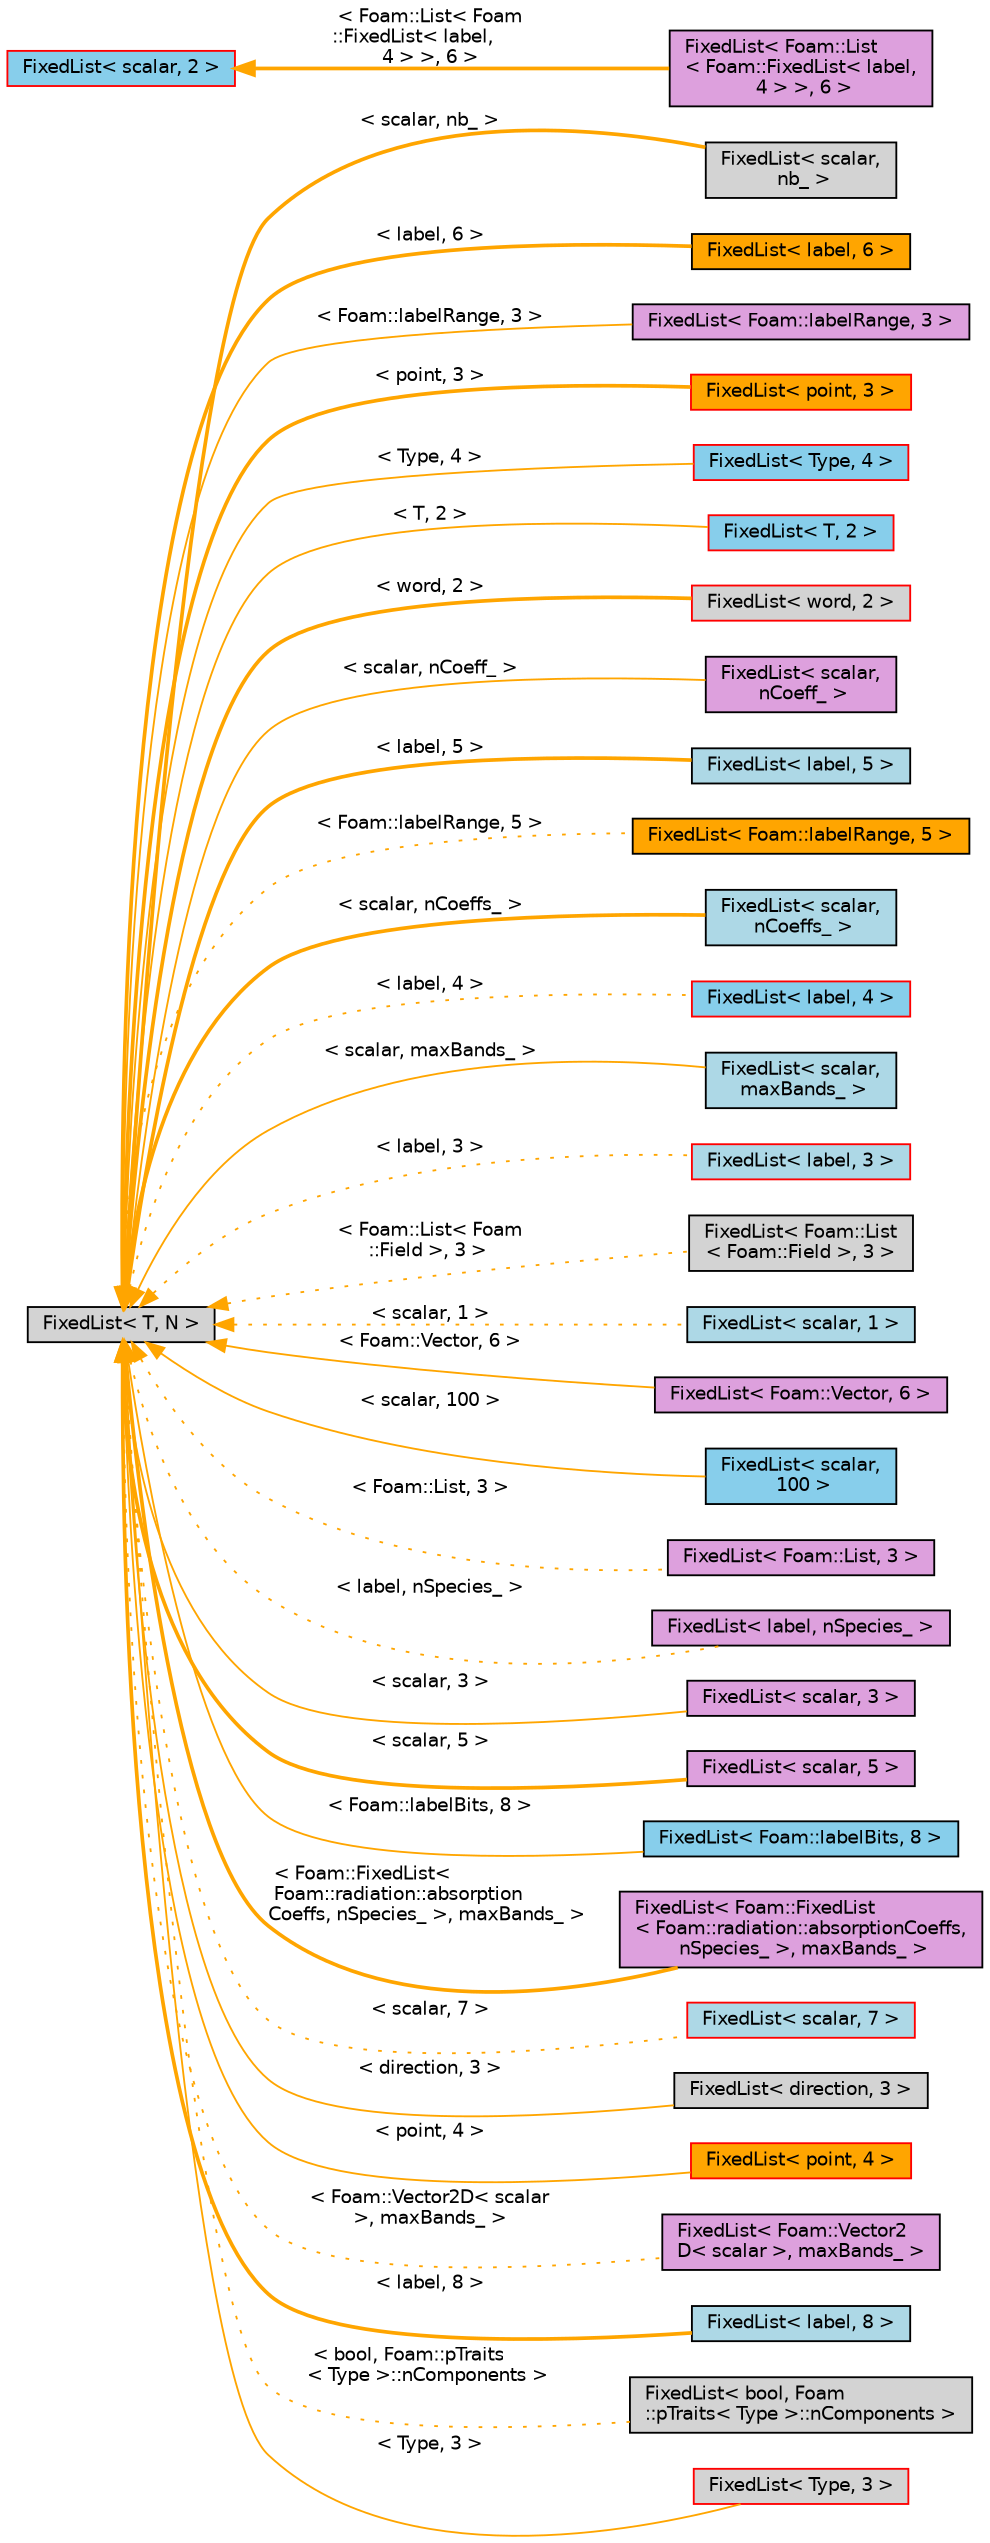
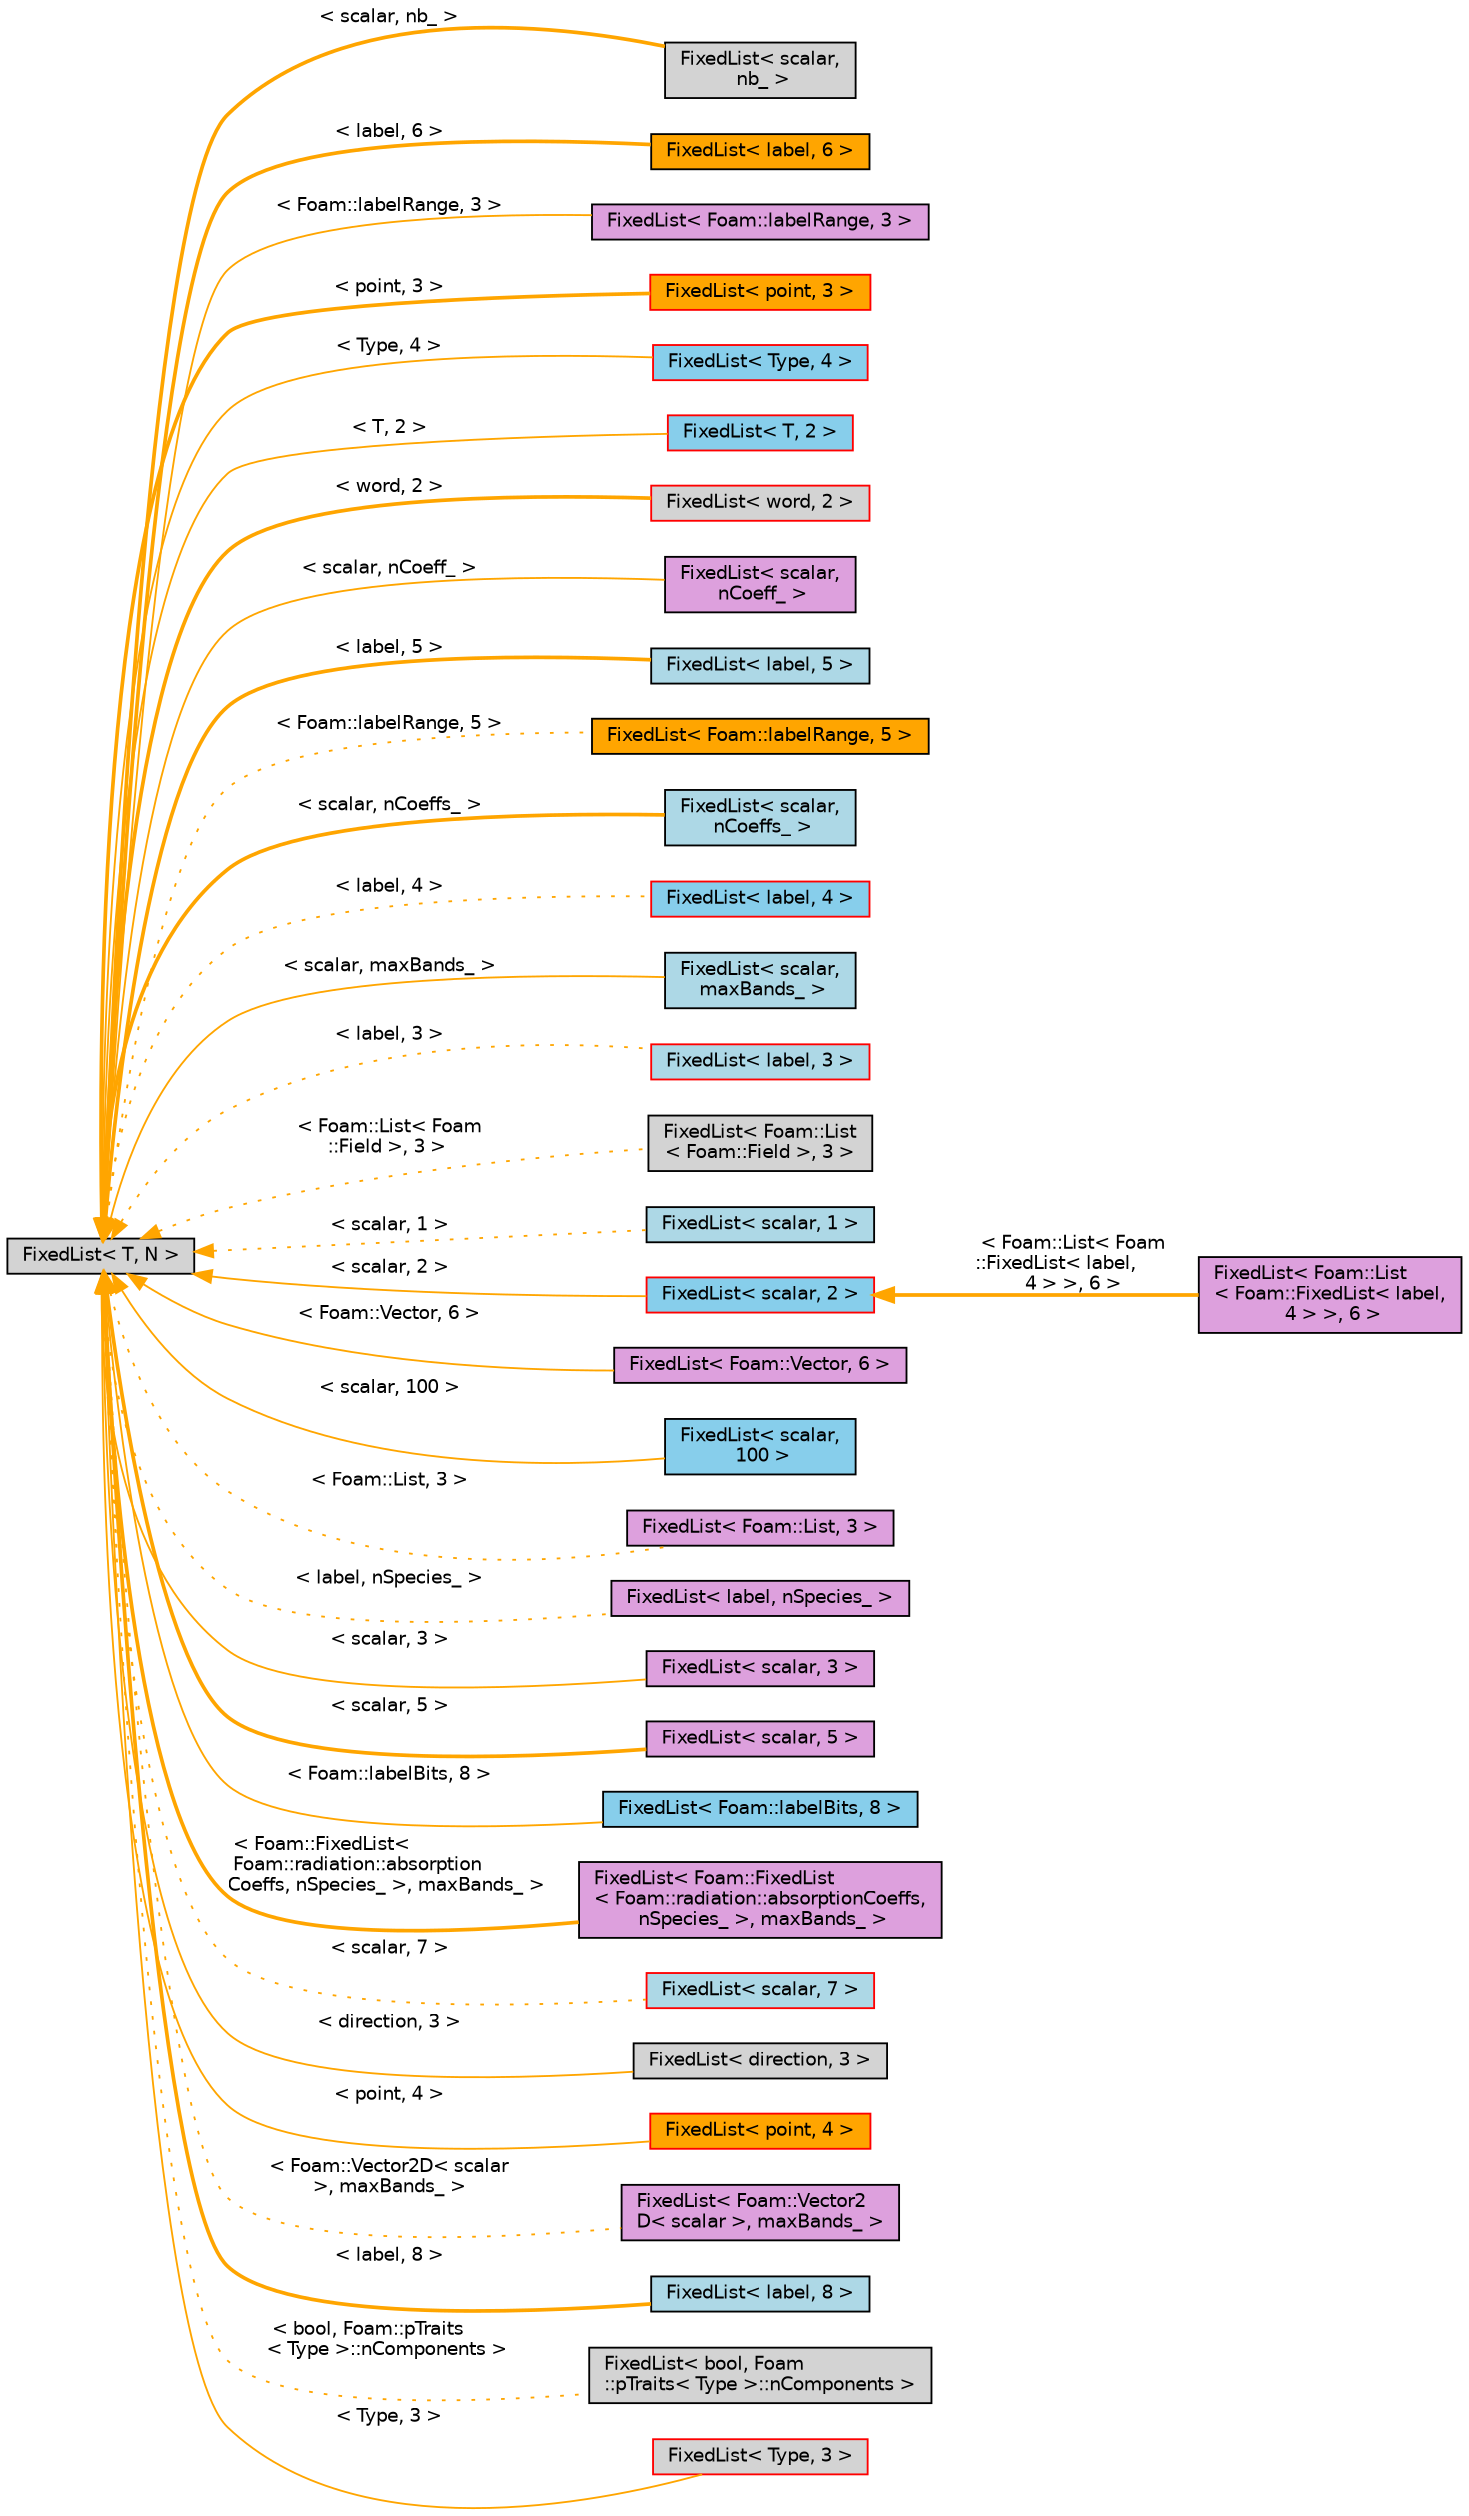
none -> (429, 1292)
